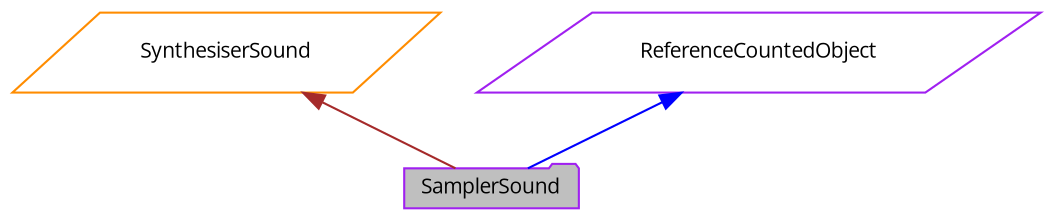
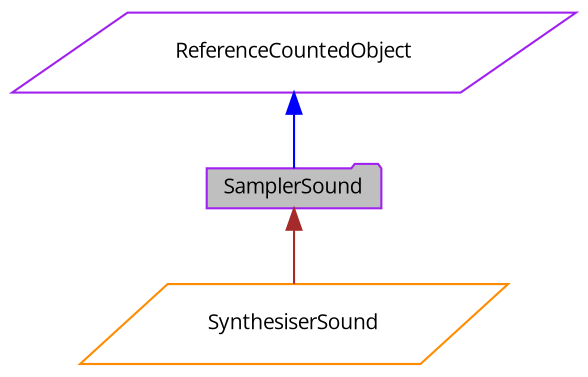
(389, 135) -> (294, 257)
